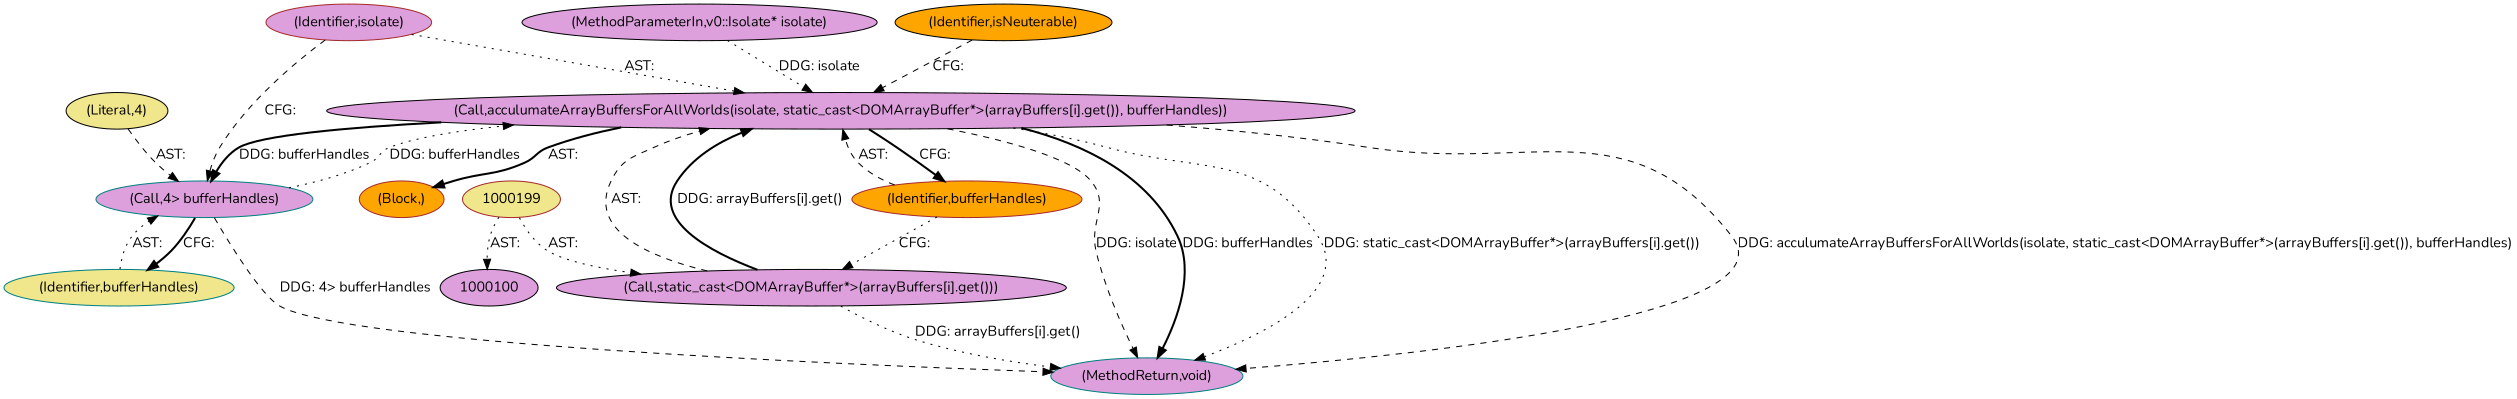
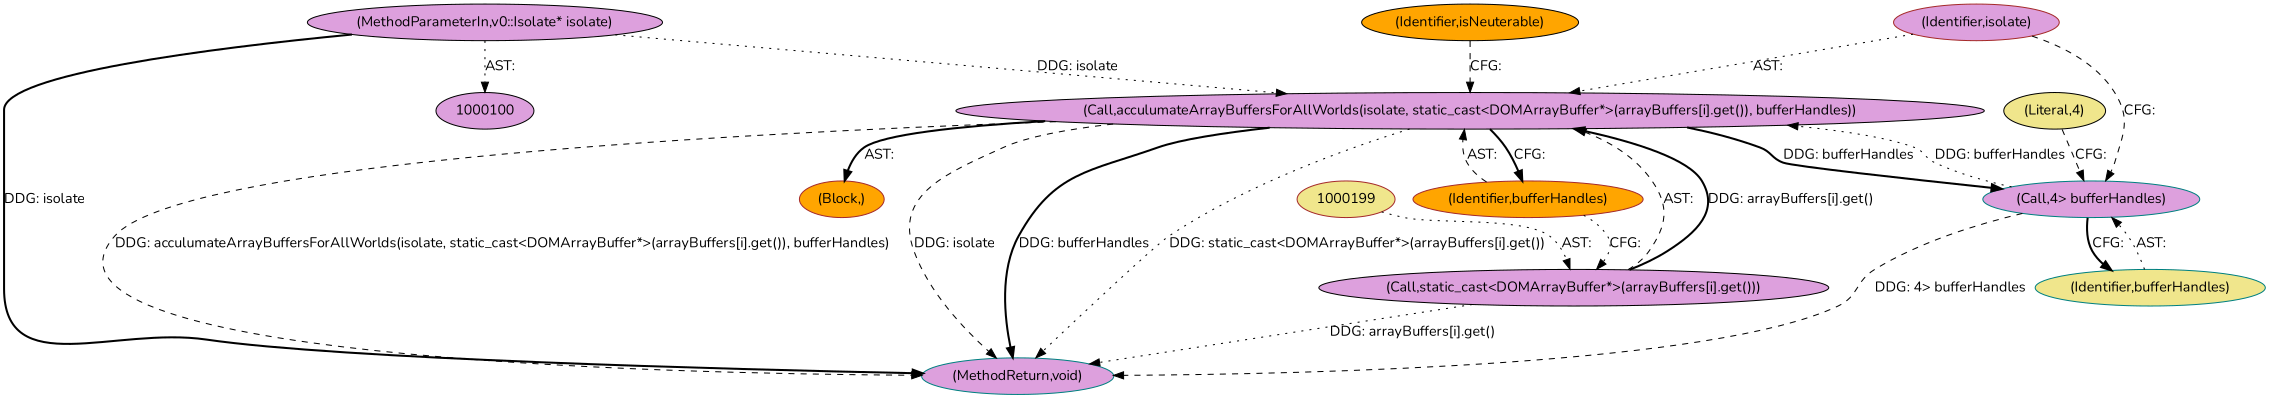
(173, 155) -> (2093, 155)
(490, 237) -> (485, 61)
none -> (172, 337)
